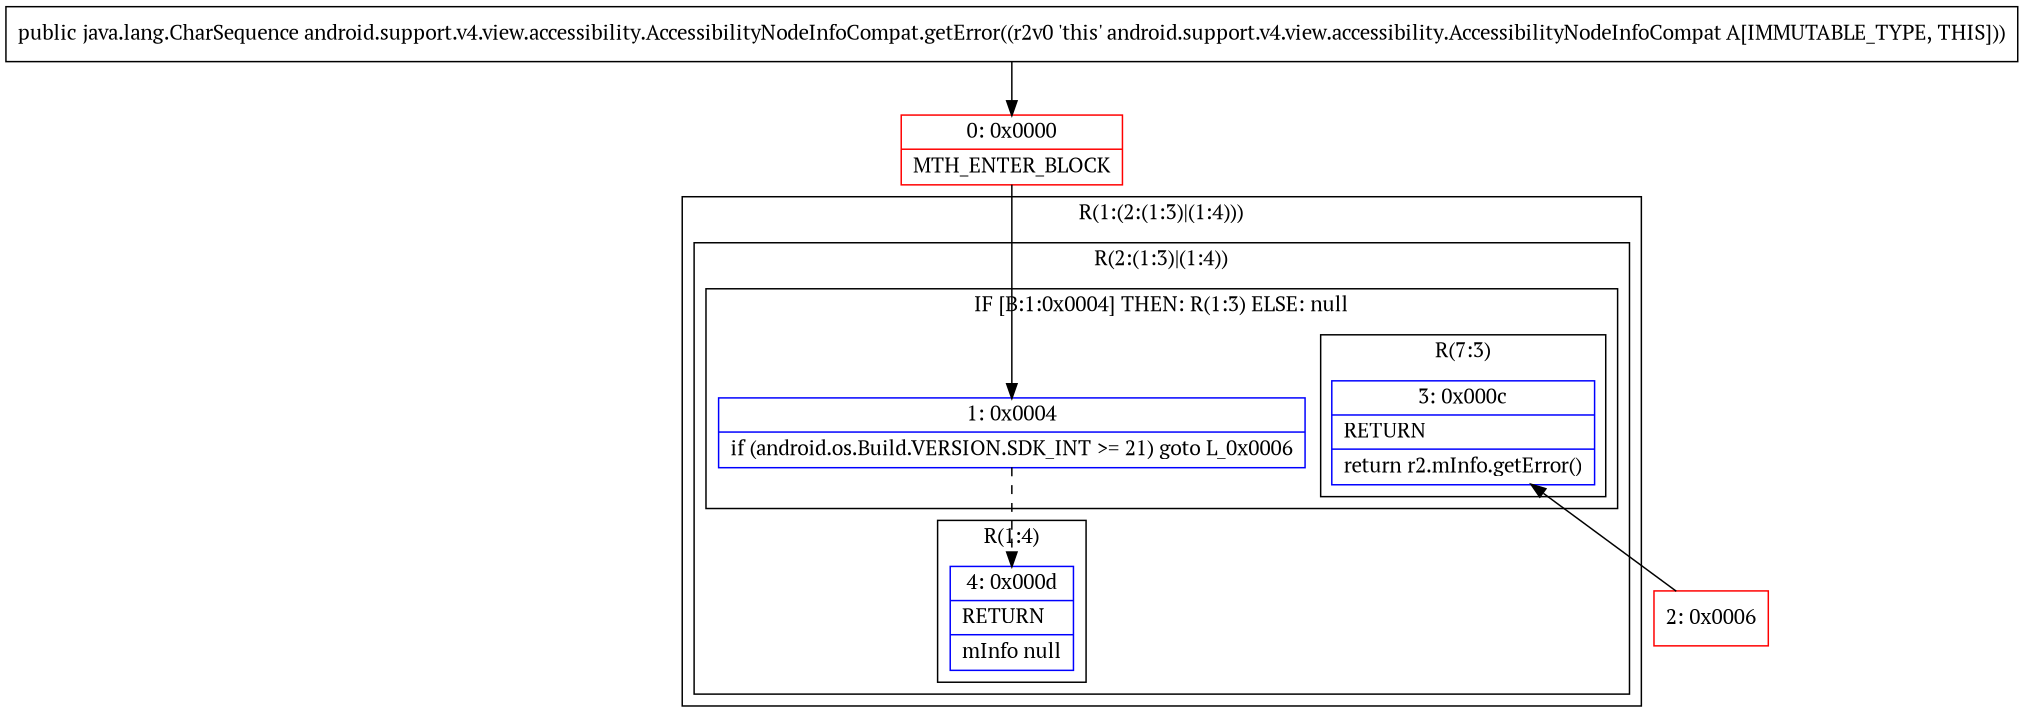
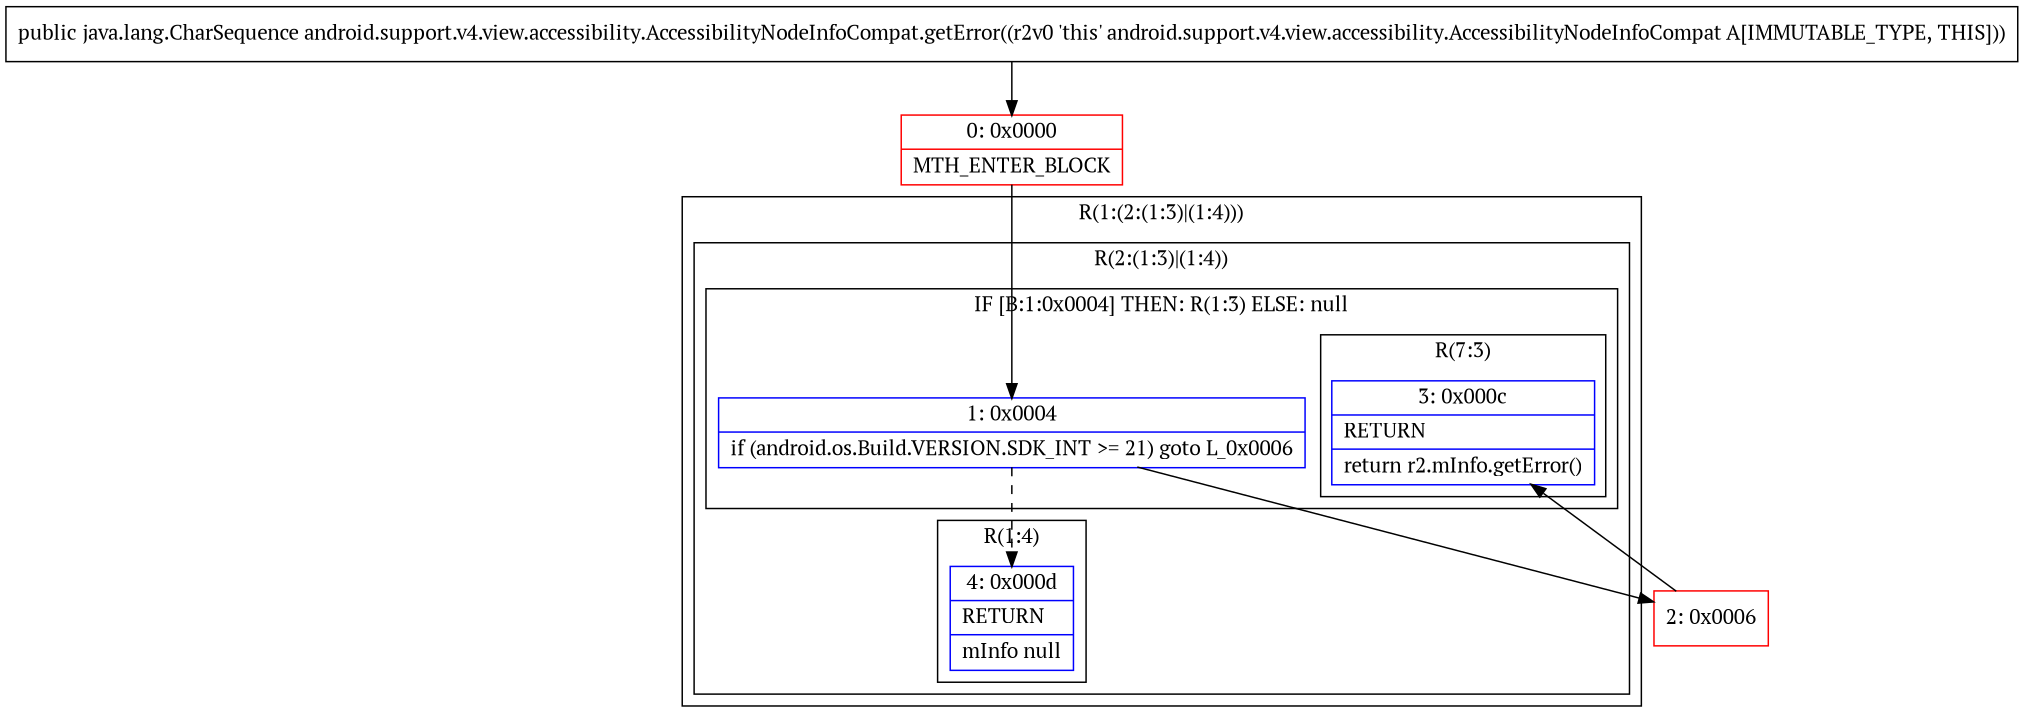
none -> (1388, 533)
